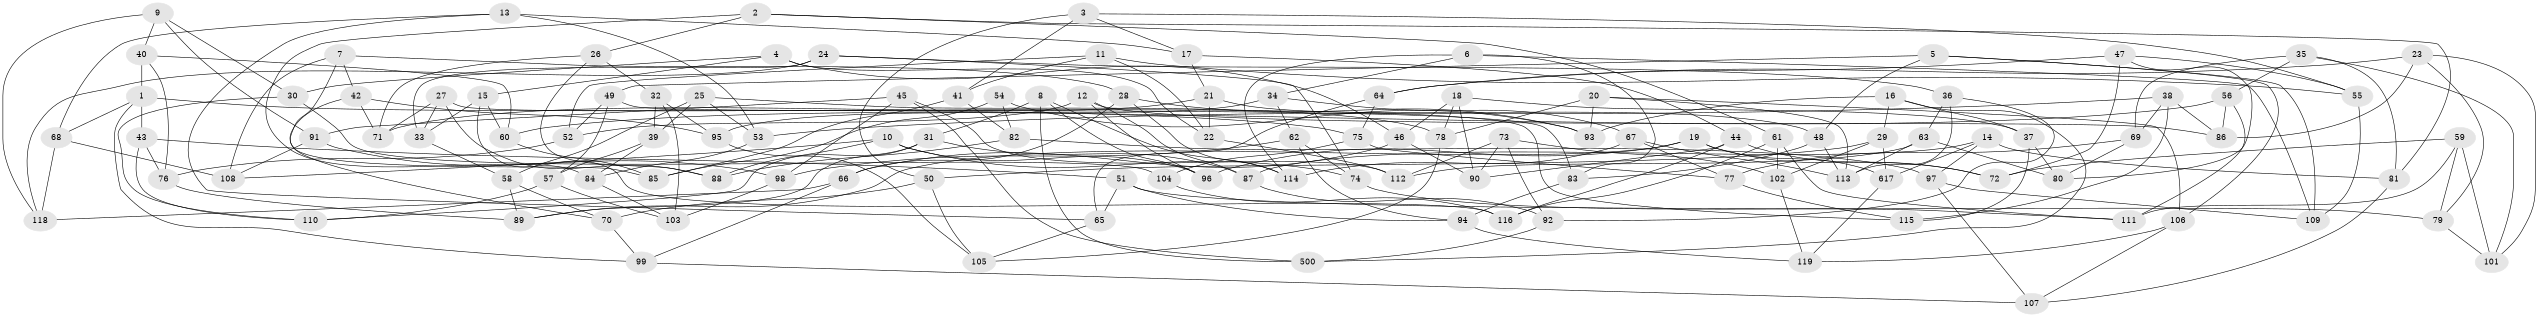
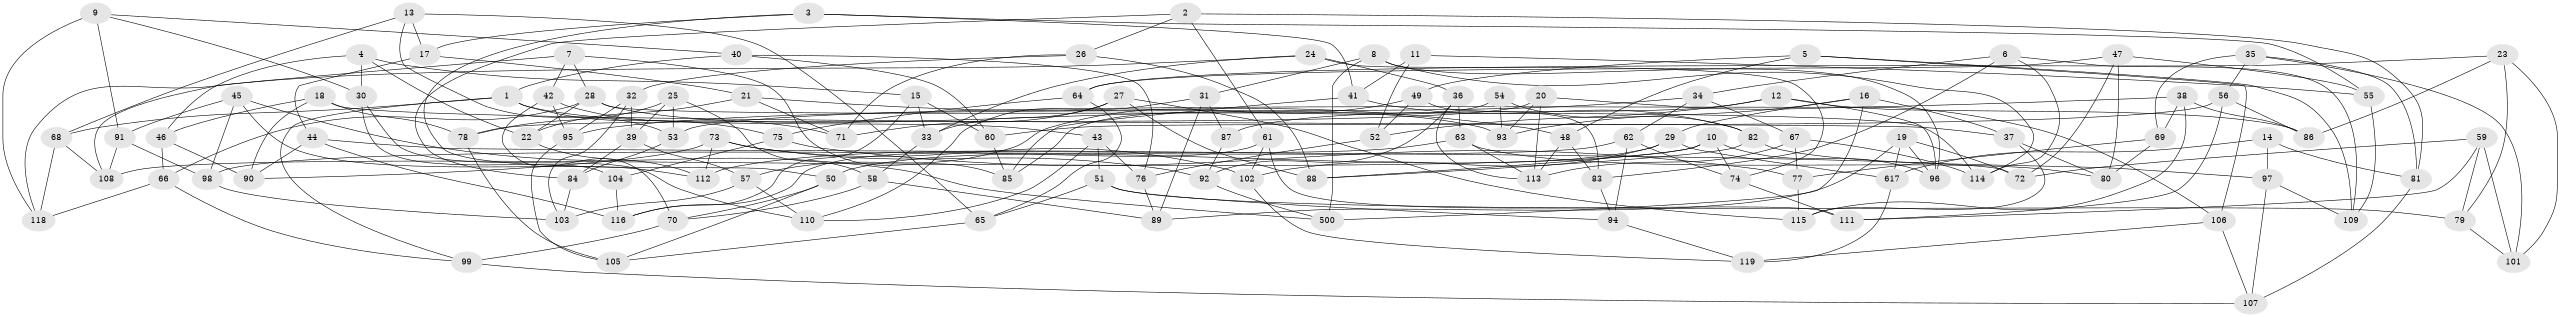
(1165, 87) -> (558, 117)
(1616, 153) -> none
